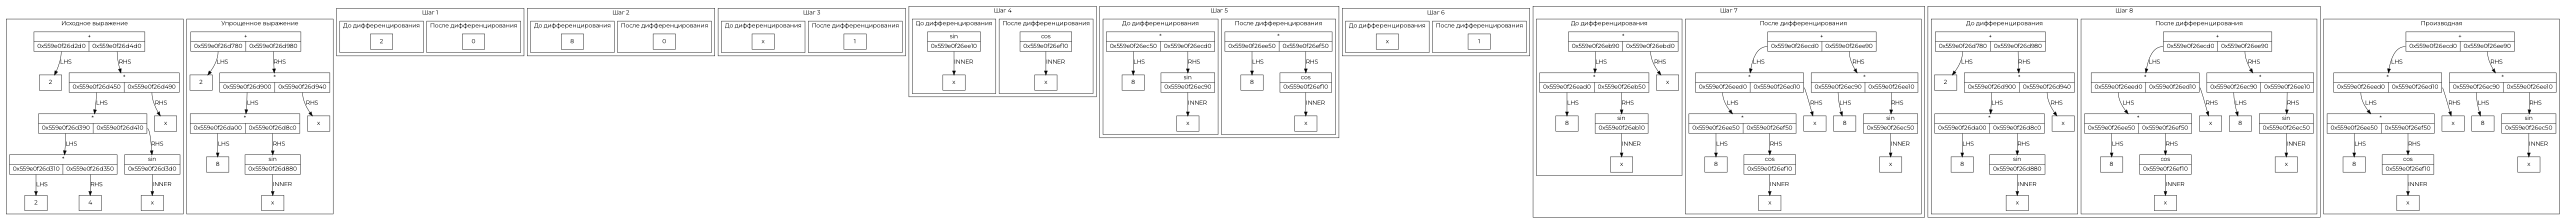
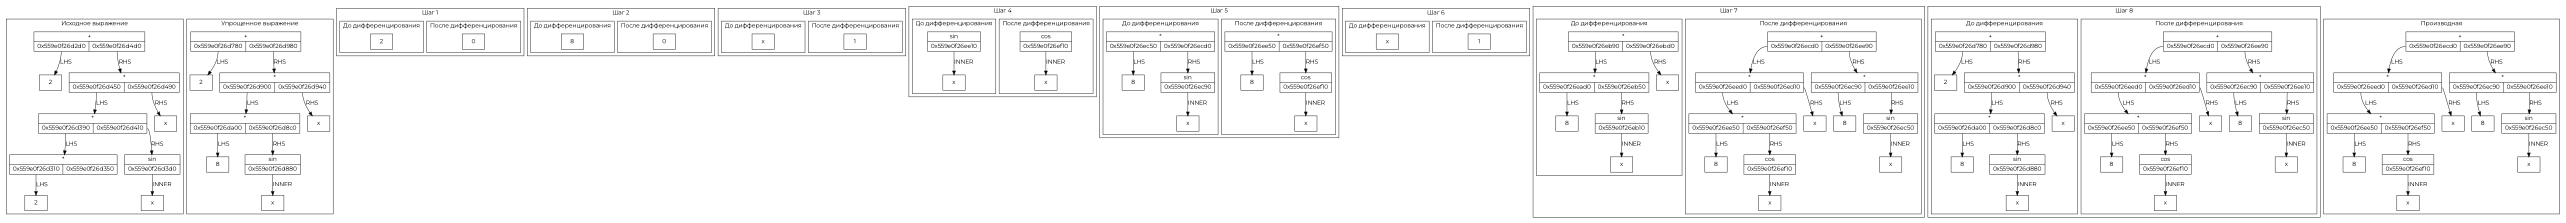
(90, 203) -> none
